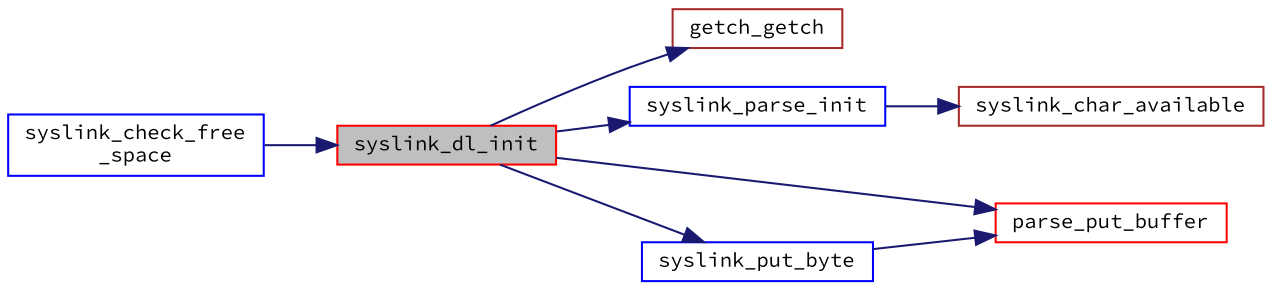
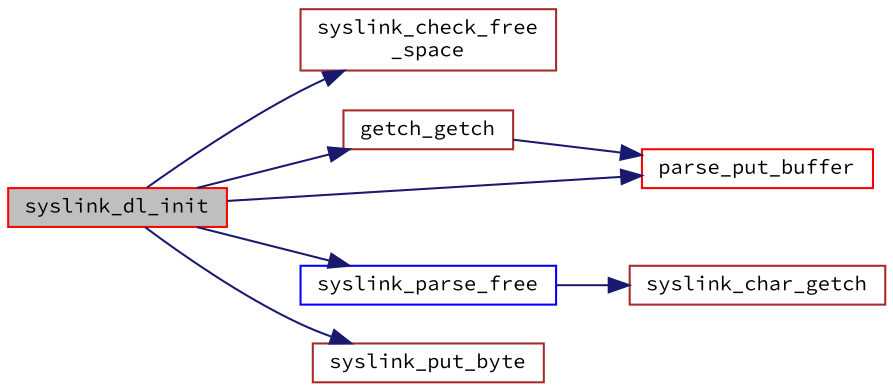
(757, 106) -> (428, 285)
(1111, 106) -> (757, 285)
(136, 145) -> (428, 40)
(290, 145) -> (233, 130)
(924, 243) -> (567, 146)
(757, 262) -> (428, 363)
